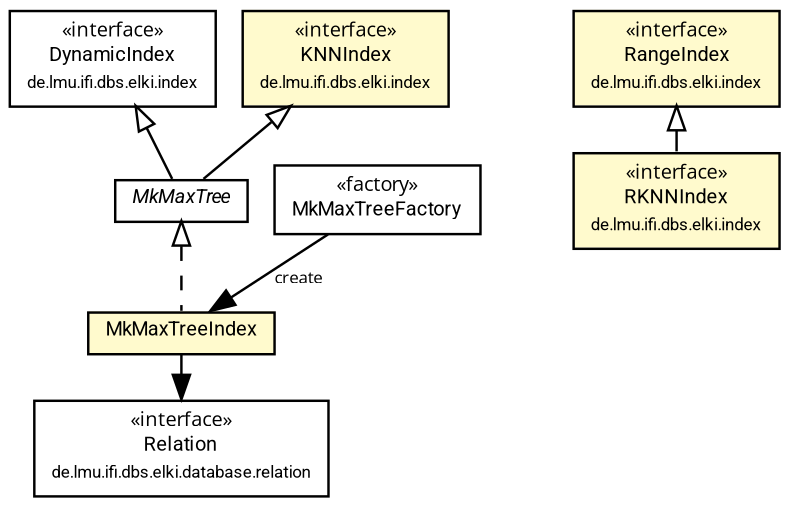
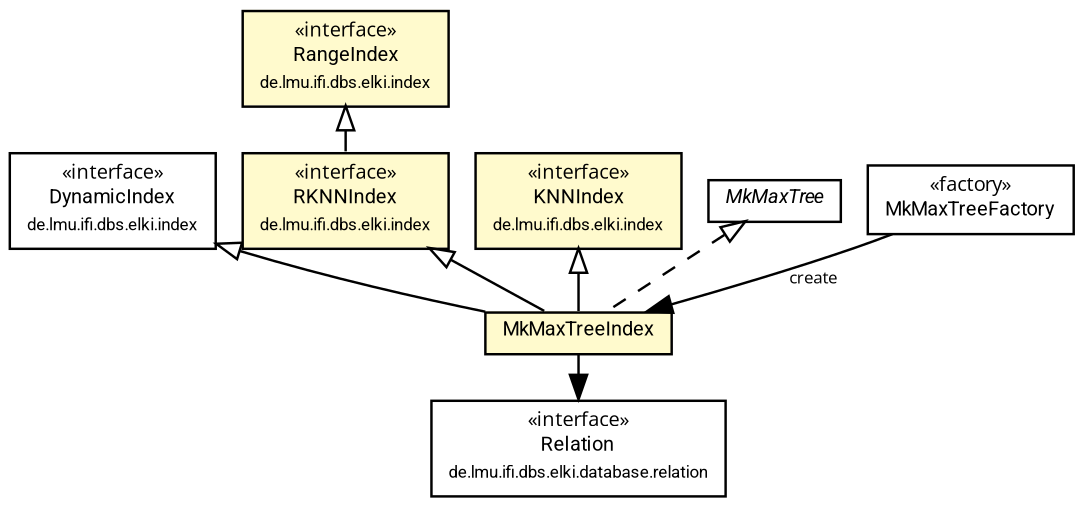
(237, 150) -> (579, 292)
(160, 154) -> (362, 284)
none -> (498, 285)
